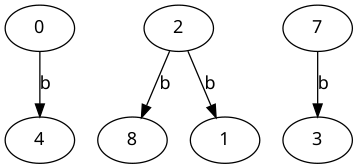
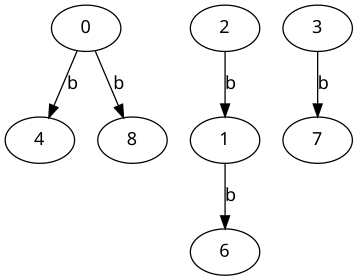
(158, 78) -> (107, 78)
(318, 78) -> (318, 78)
none -> (225, 252)
